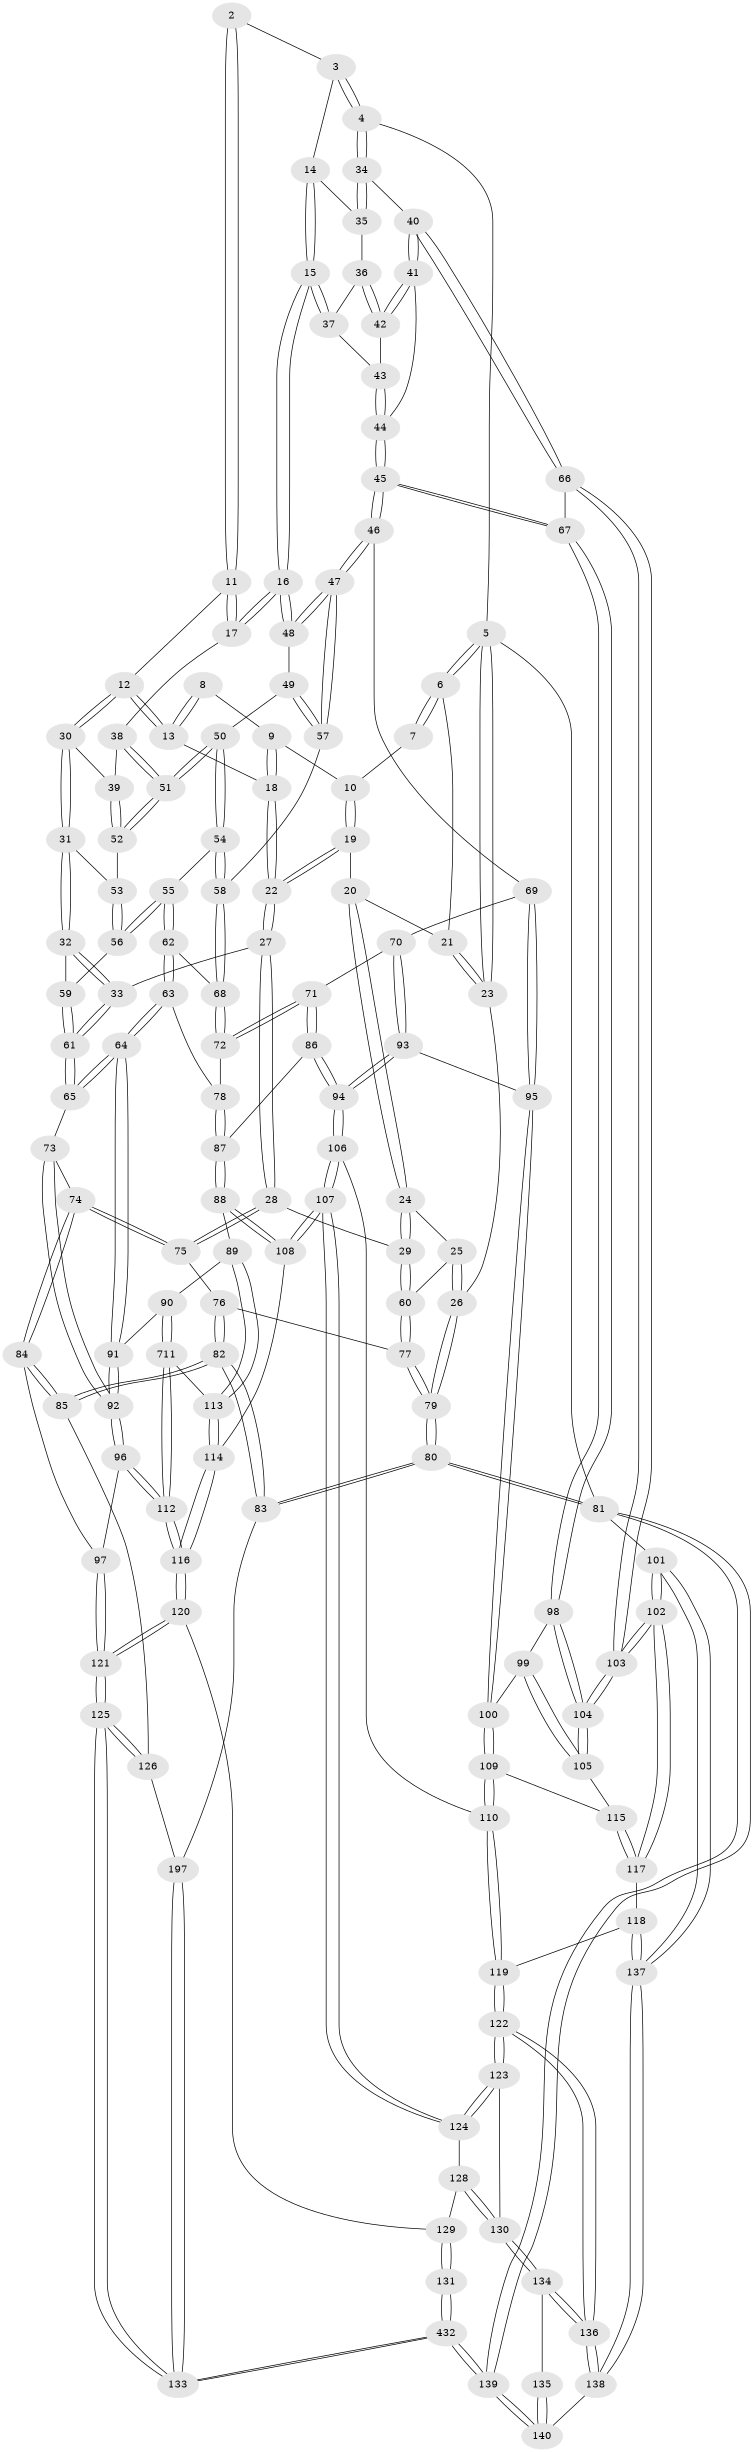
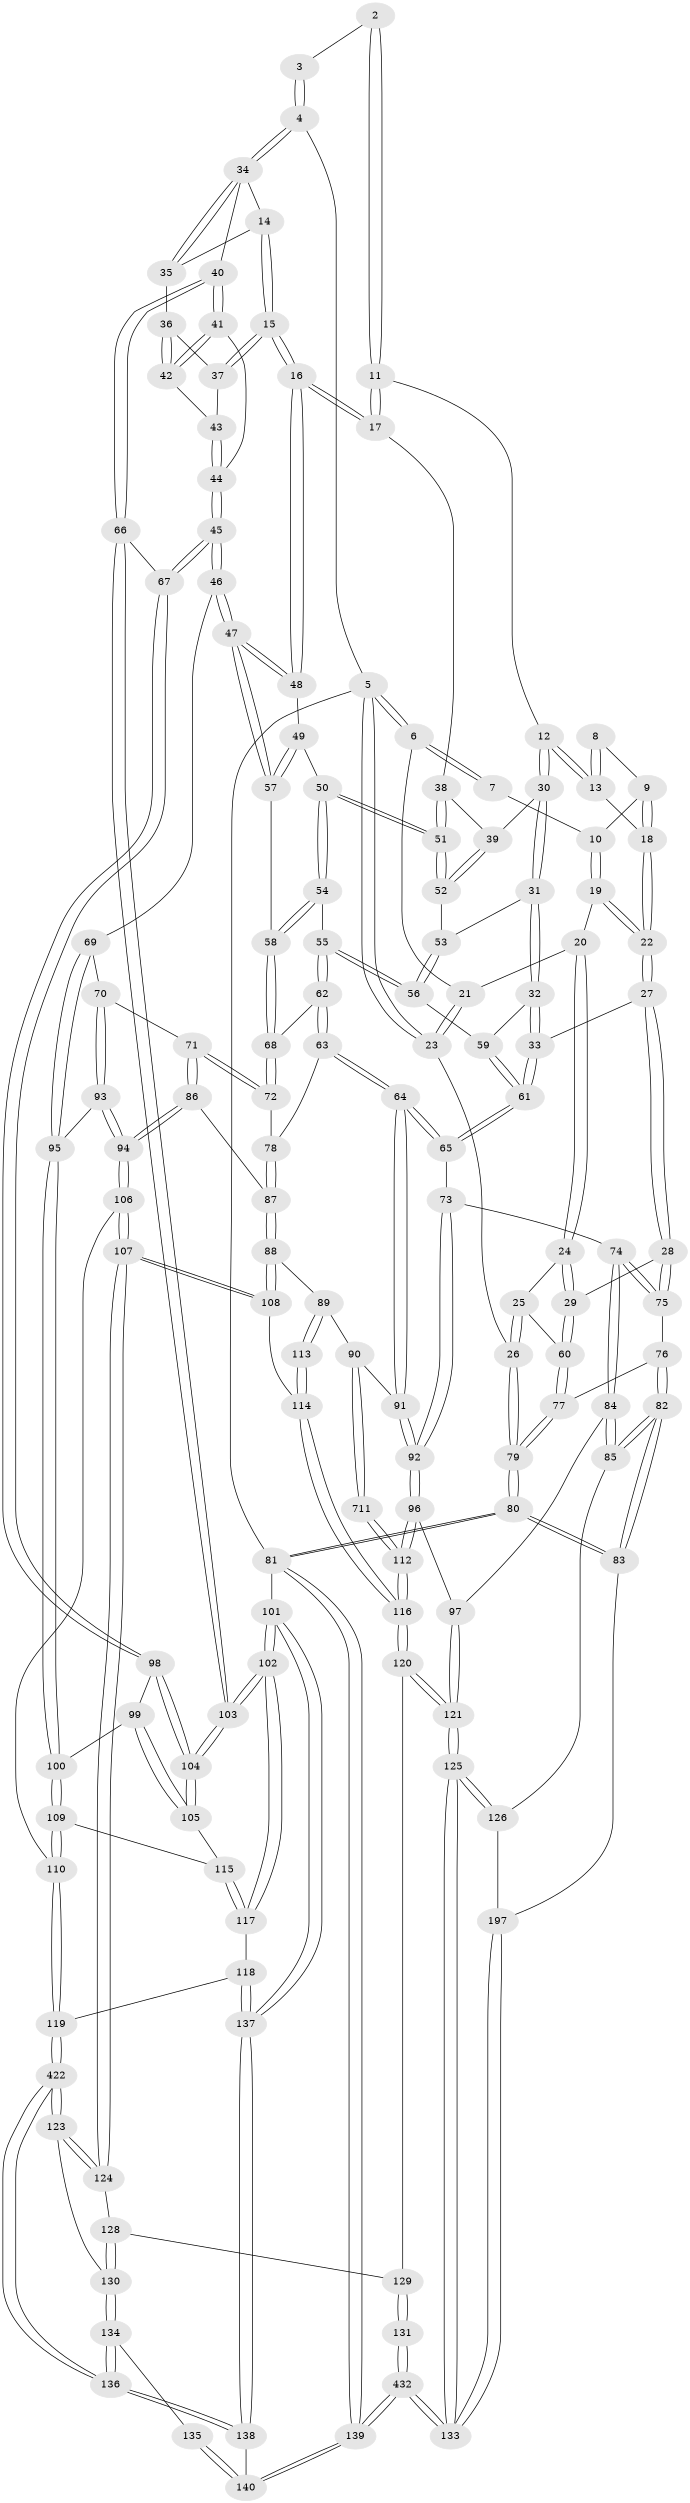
(323, 119) -> (254, 196)
(190, 1380) -> none
(499, 2024) -> (57, 2076)
